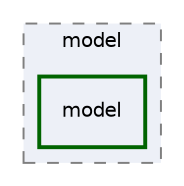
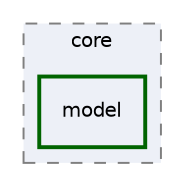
(92, 42) -> (92, 42)
